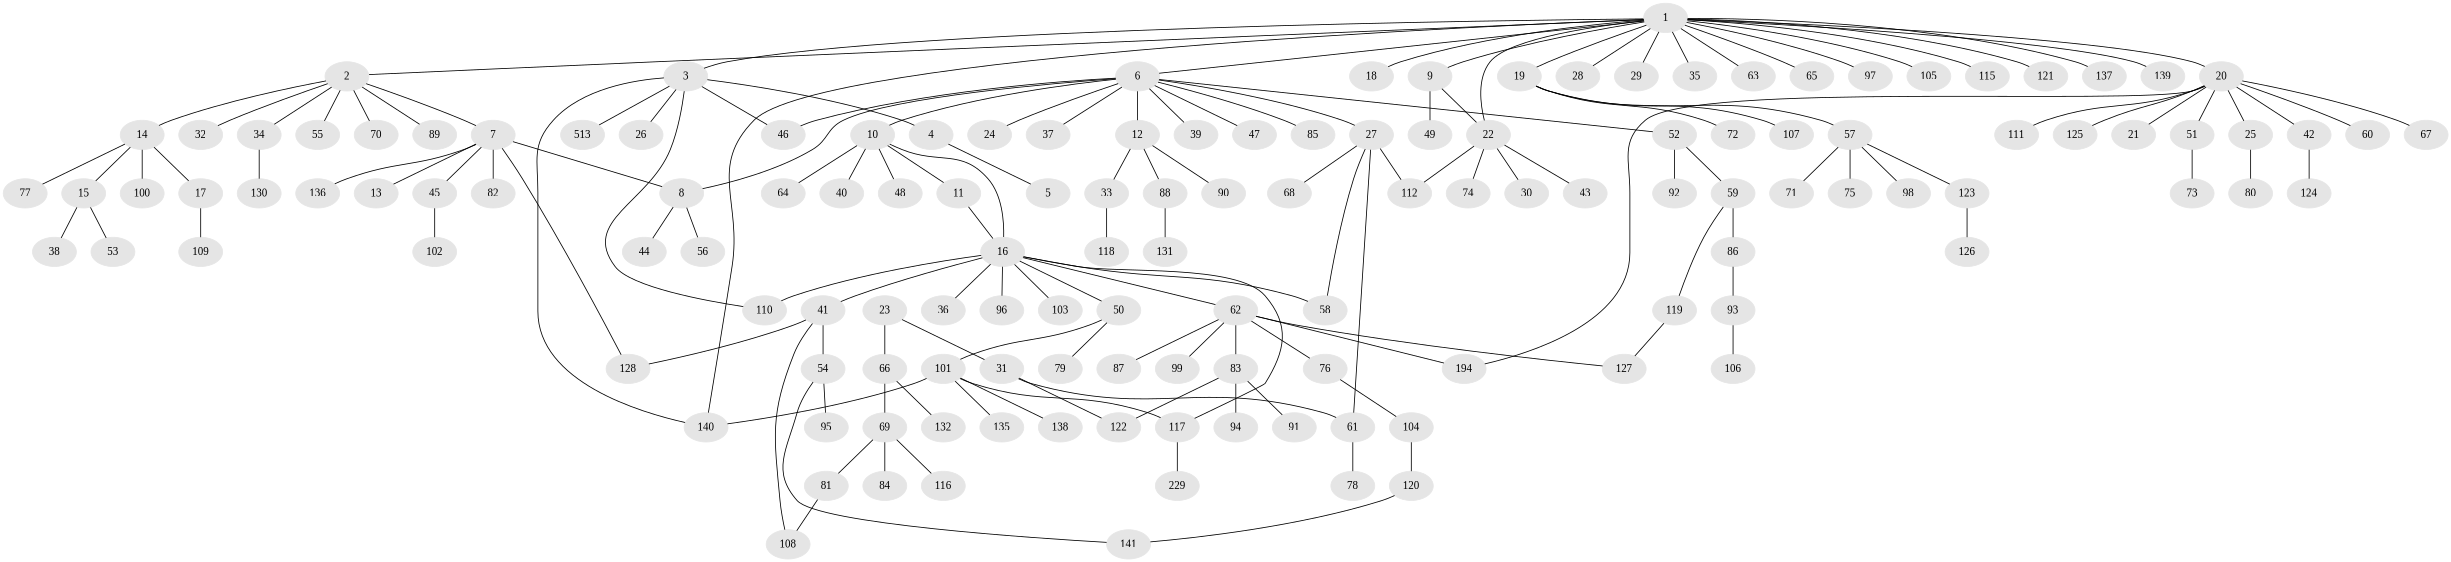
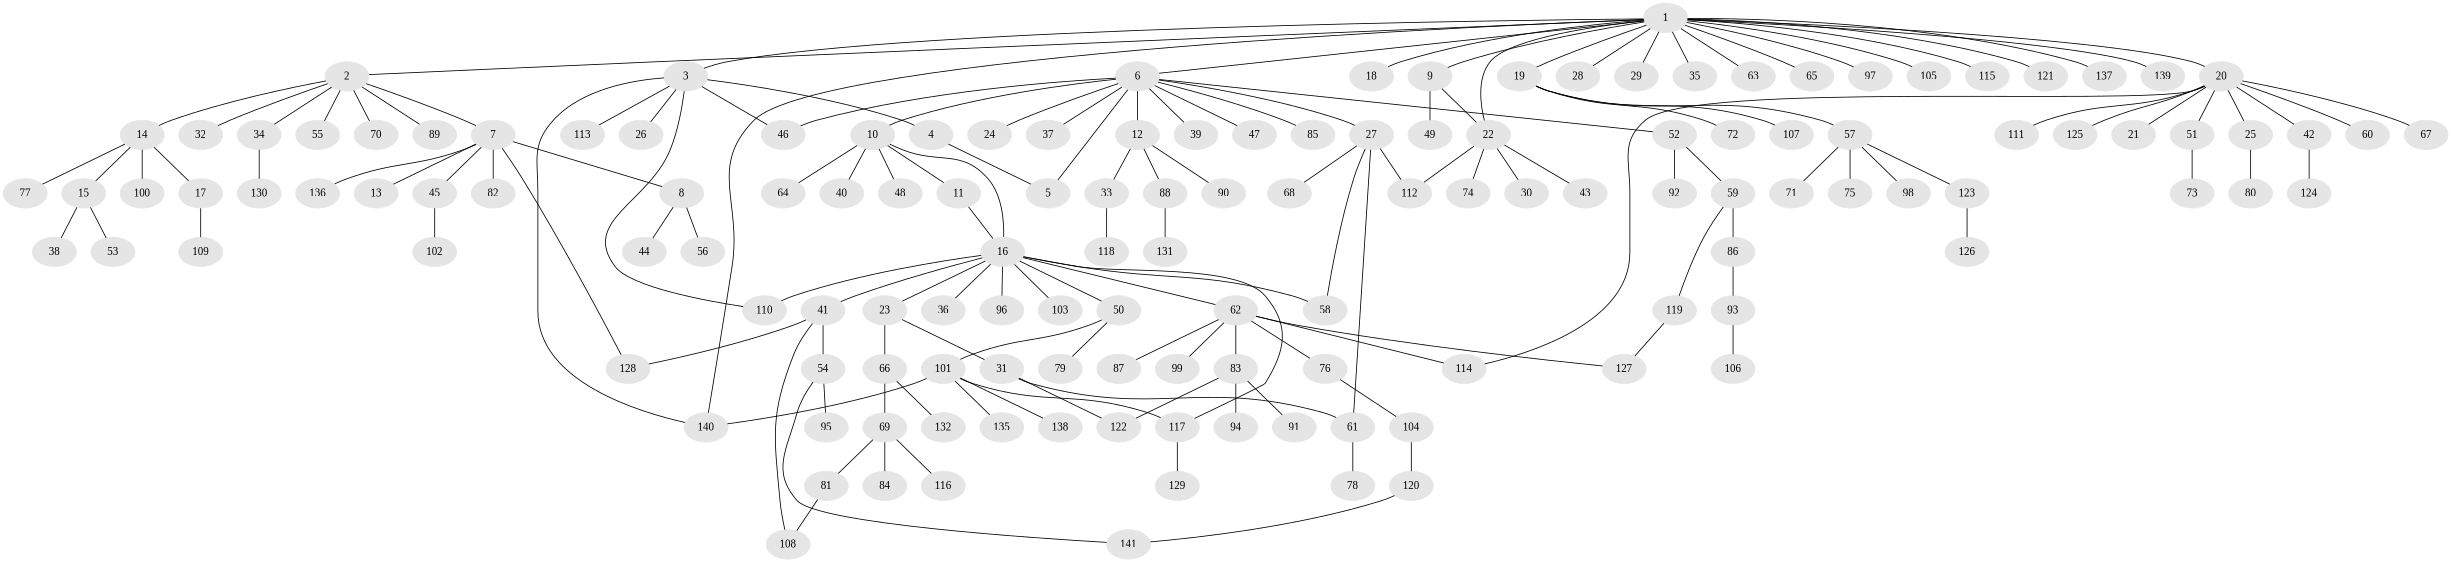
(847, 119) -> (1093, 135)
(583, 135) -> (583, 135)
none -> (944, 281)
(1464, 369) -> (1464, 369)
(1177, 486) -> (1177, 486)
